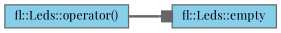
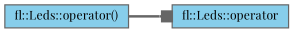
(224, 16) -> (230, 16)
